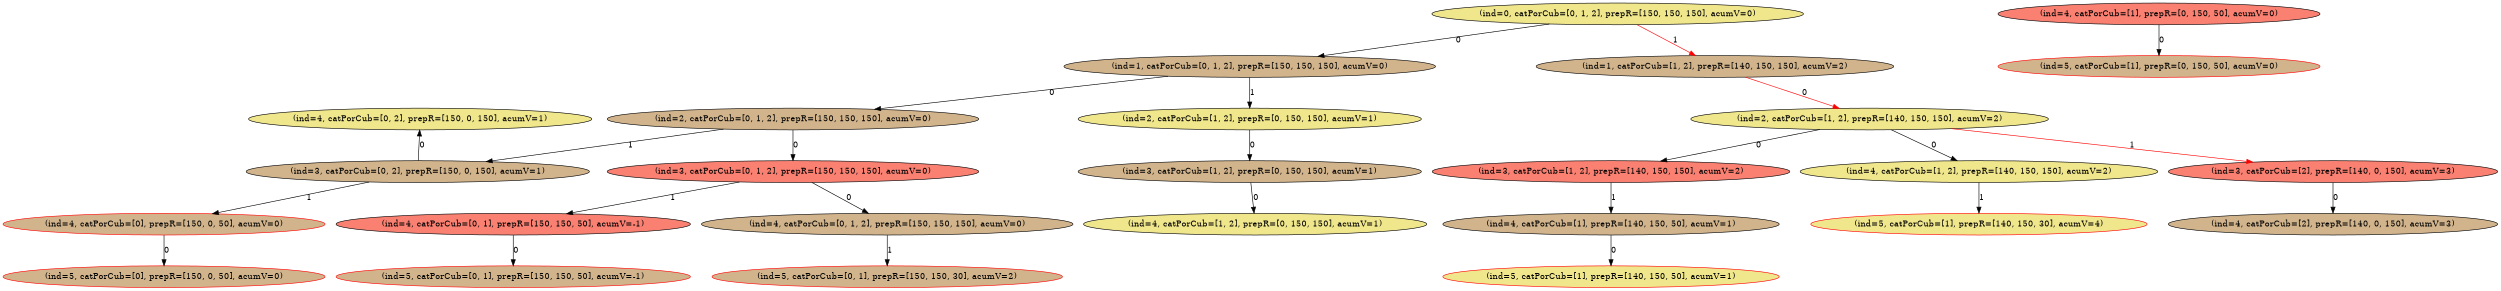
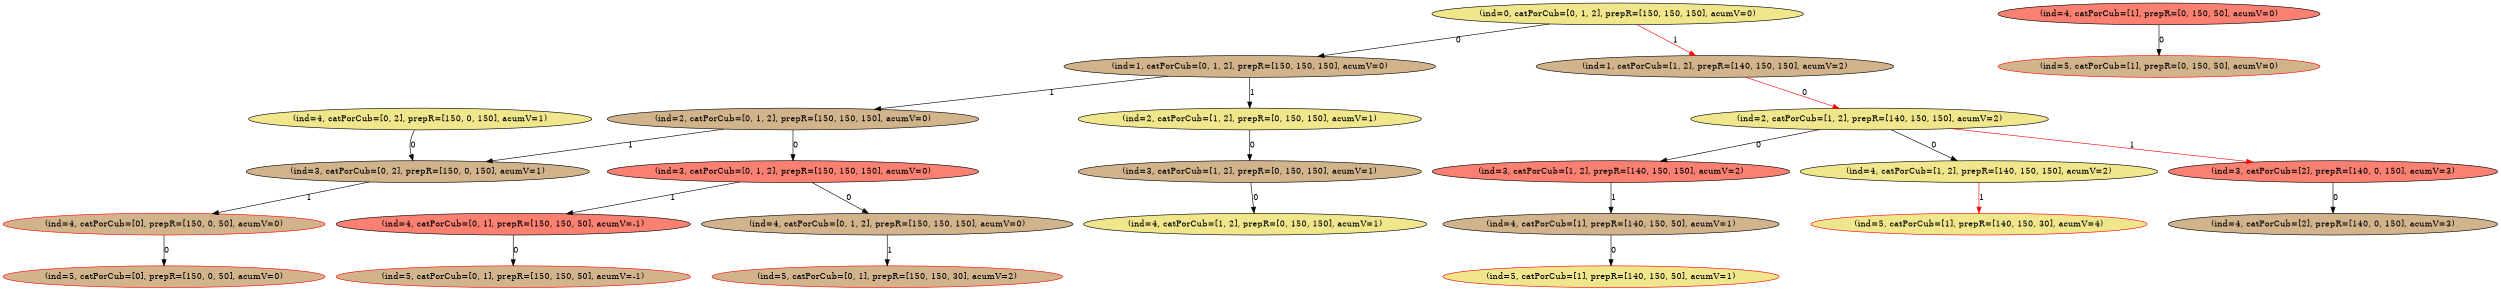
(1052, 93) -> (1052, 93)
(419, 148) -> (410, 142)
(1979, 195) -> (1979, 195)
